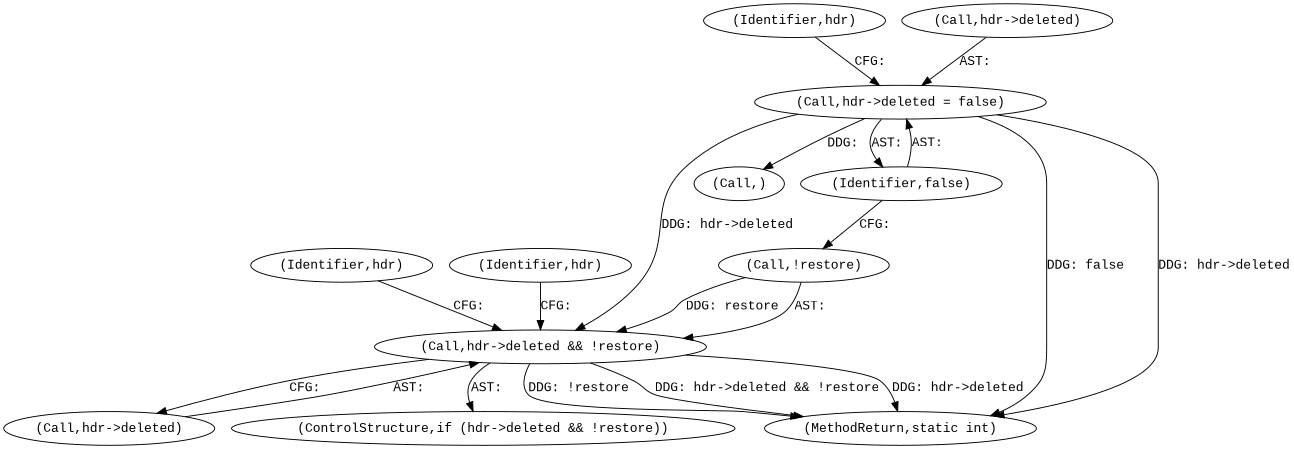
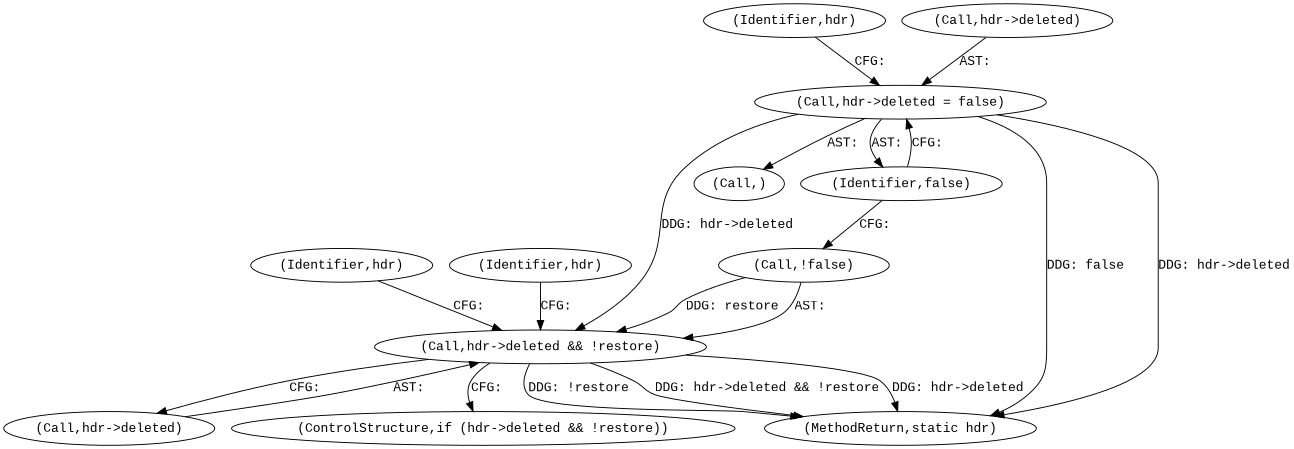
(847, 143) -> (847, 143)
(931, 143) -> (931, 143)
(804, 265) -> (804, 265)
(491, 388) -> (491, 388)
(900, 428) -> (900, 428)
